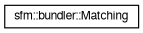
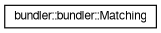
(72, 17) -> (81, 17)
